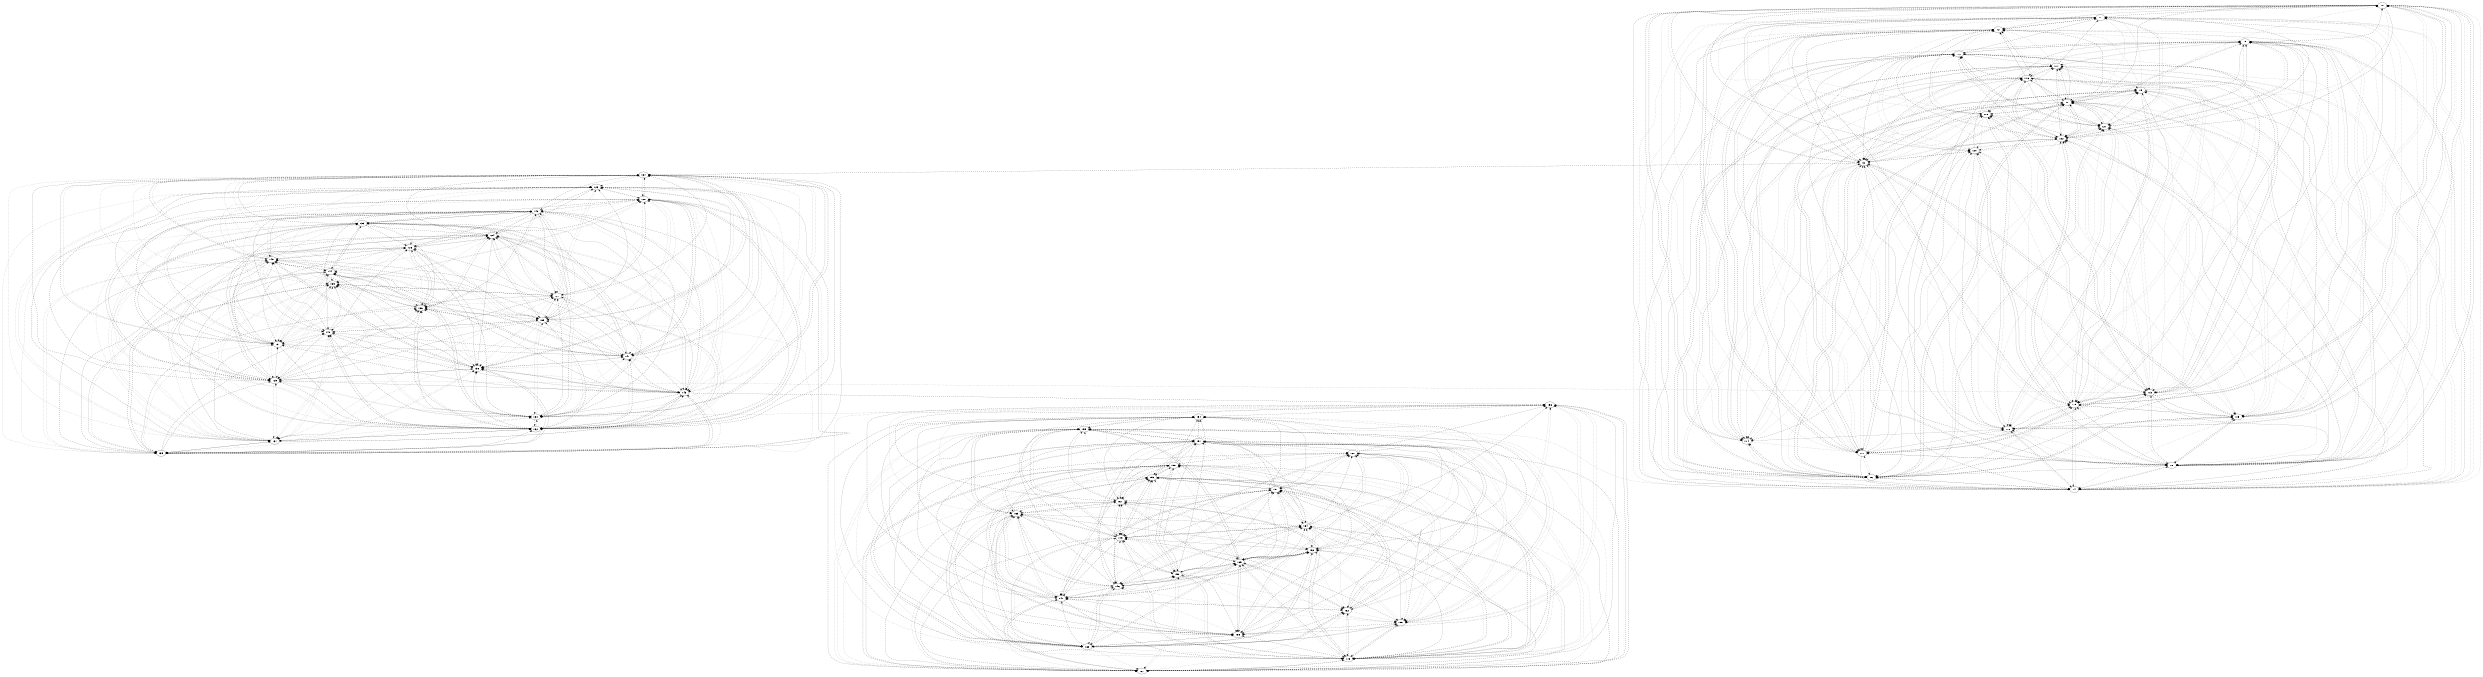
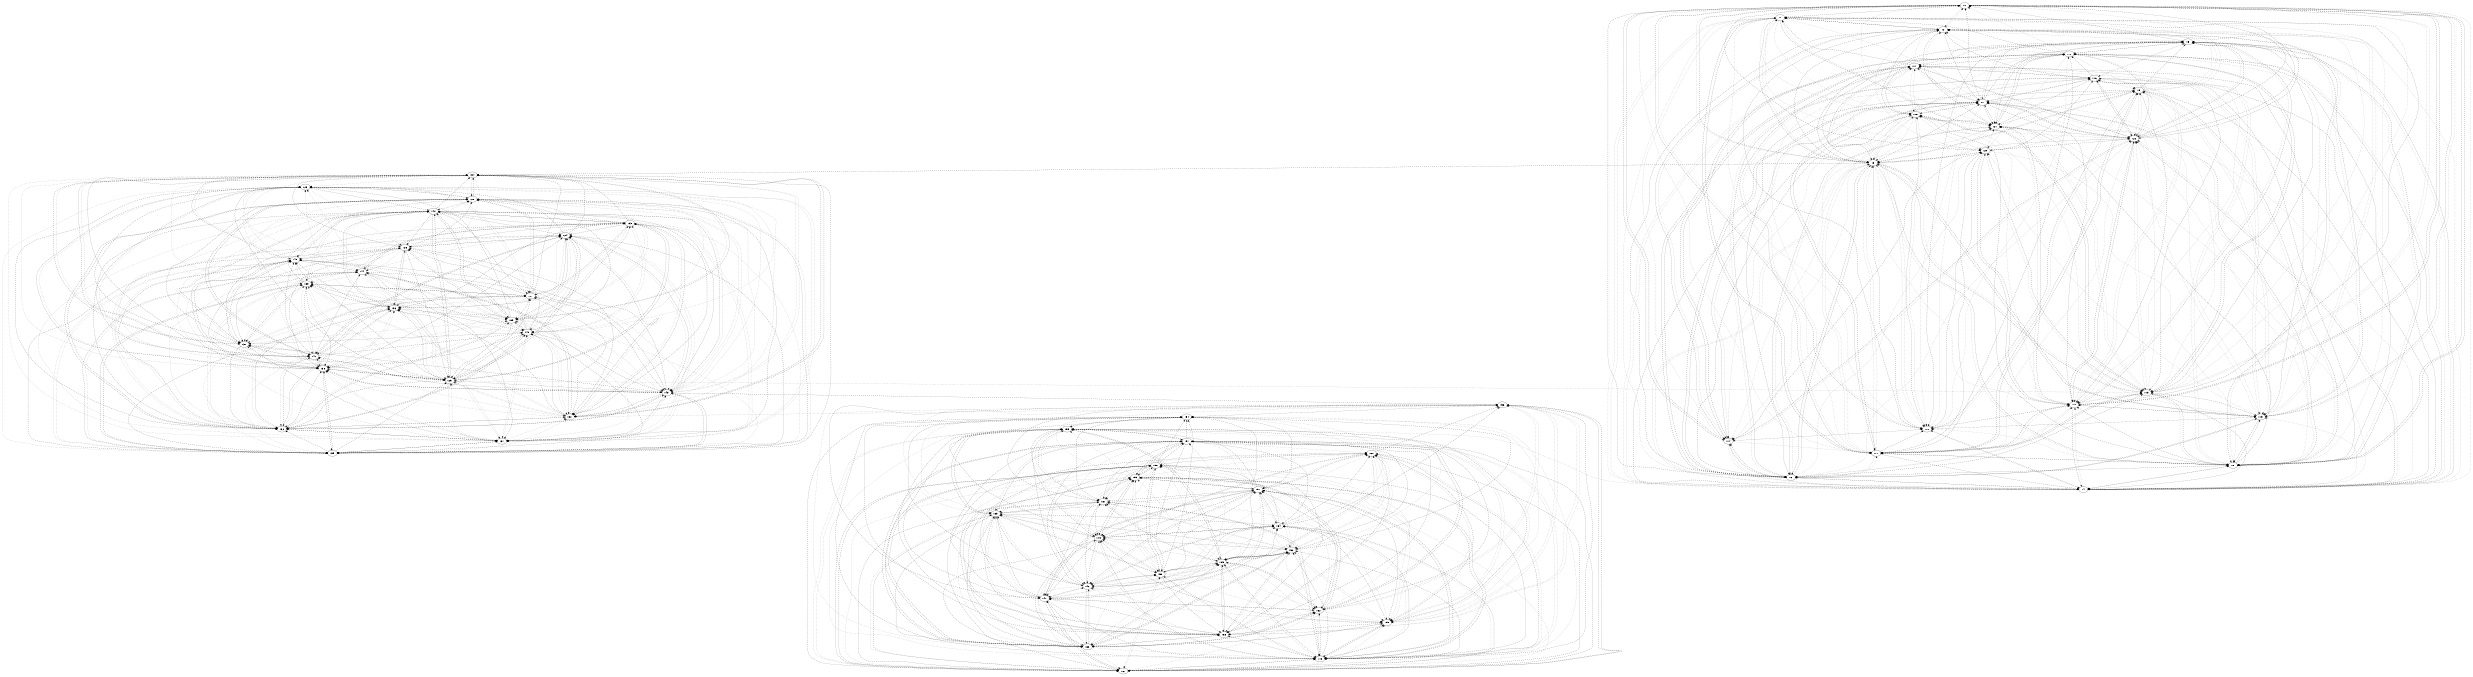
(1927, 146) -> (1902, 140)
(834, 341) -> (338, 179)
